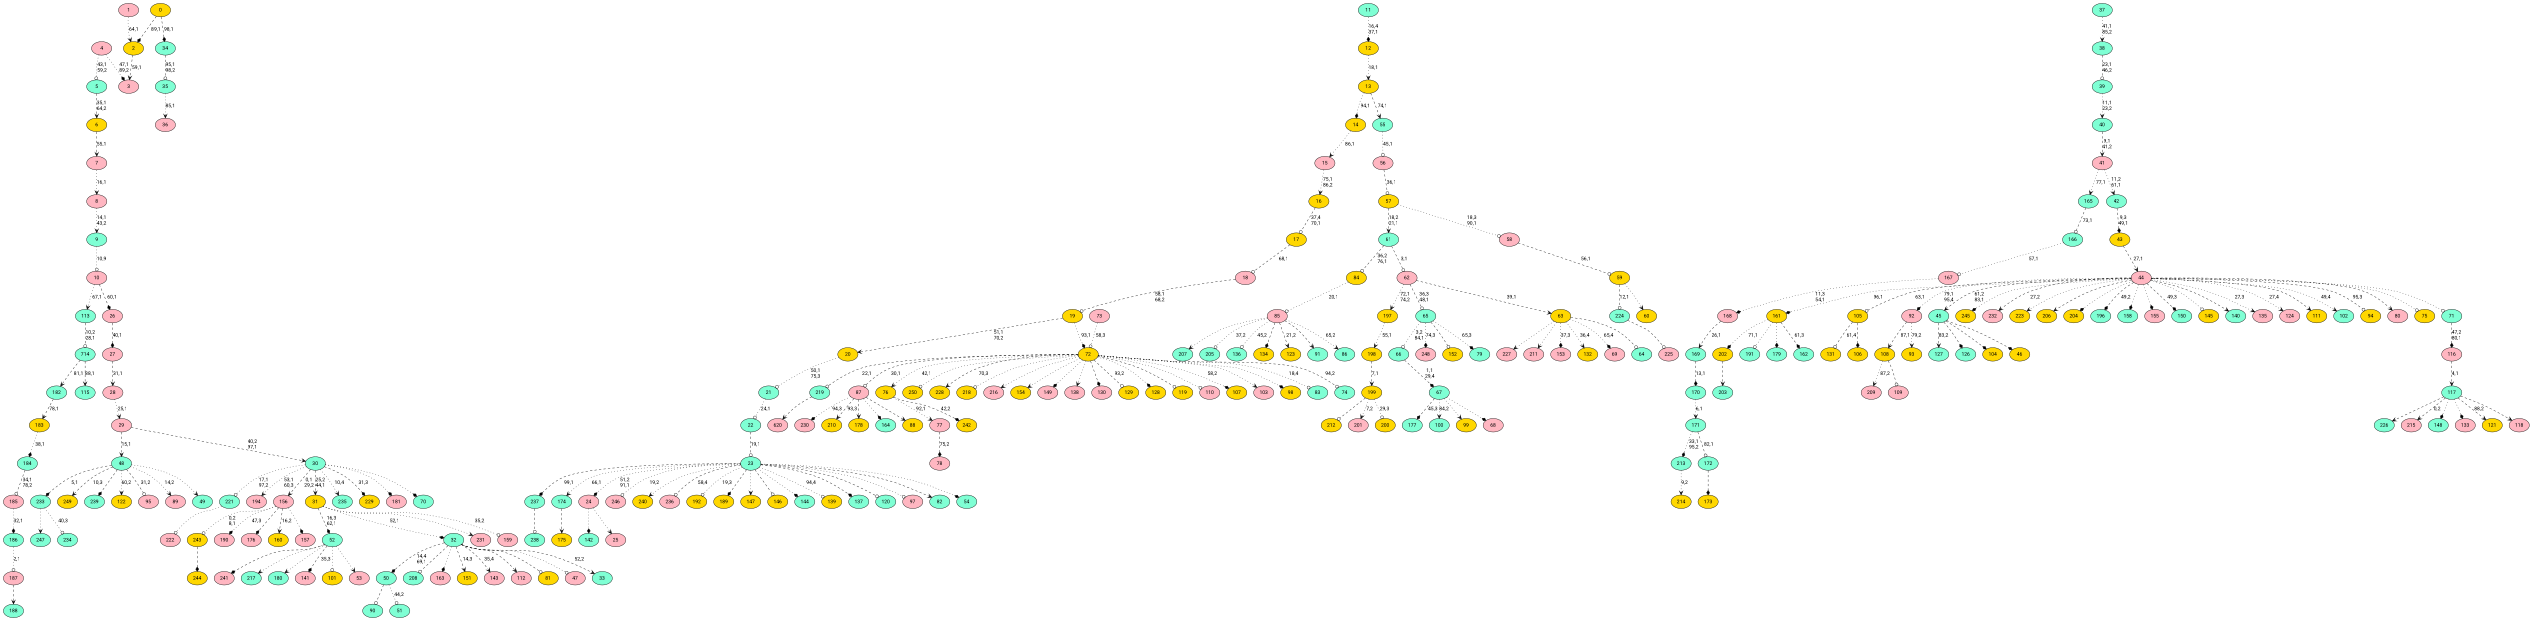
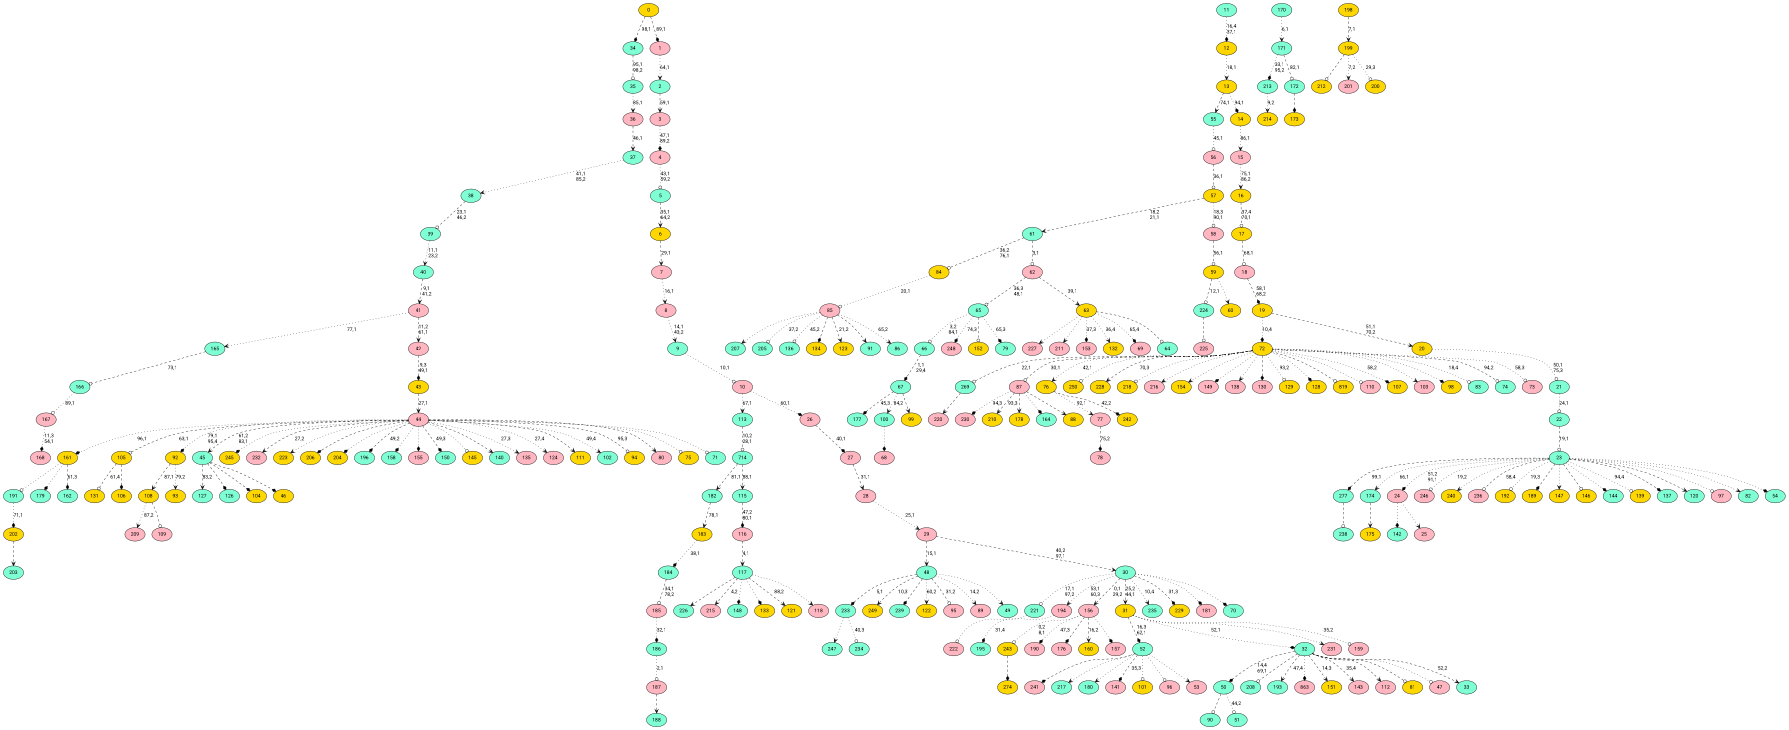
(148, 27) -> (654, 27)
(134, 48) -> (660, 87)
(114, 66) -> (660, 136)
none -> (633, 136)
(102, 144) -> (666, 253)
(2109, 180) -> (418, 328)
(2116, 201) -> (418, 349)
(102, 259) -> (725, 368)
(2034, 259) -> (70, 403)
(2093, 290) -> (363, 430)
(1159, 291) -> (1252, 289)
(104, 295) -> (774, 402)
(1388, 316) -> none
(1912, 316) -> (176, 458)
(1748, 330) -> (14, 513)
(2452, 333) -> (742, 513)
(1094, 334) -> (1452, 358)
(1086, 335) -> (1267, 330)
(1696, 354) -> none
(1107, 373) -> (1275, 367)
(820, 393) -> (965, 387)
(1183, 393) -> (1343, 387)
(2485, 406) -> (783, 585)
(1452, 407) -> (905, 401)
(1464, 408) -> (884, 437)
(2437, 409) -> (734, 592)
(778, 425) -> (938, 420)
(2465, 425) -> (765, 611)
(846, 472) -> (1655, 466)
(820, 473) -> (1628, 468)
(535, 502) -> (1343, 496)
(197, 578) -> (1008, 687)
(440, 578) -> (1305, 687)
none -> (981, 649)
none -> (1170, 687)
none -> (1278, 687)
